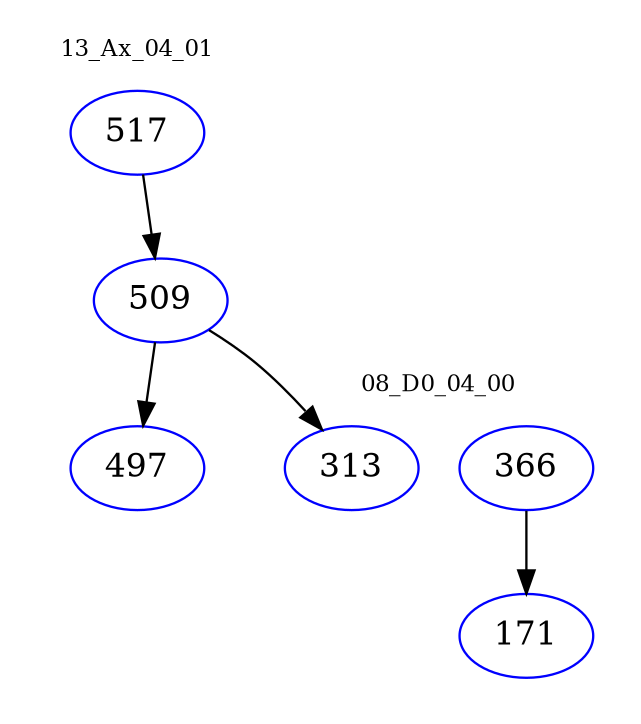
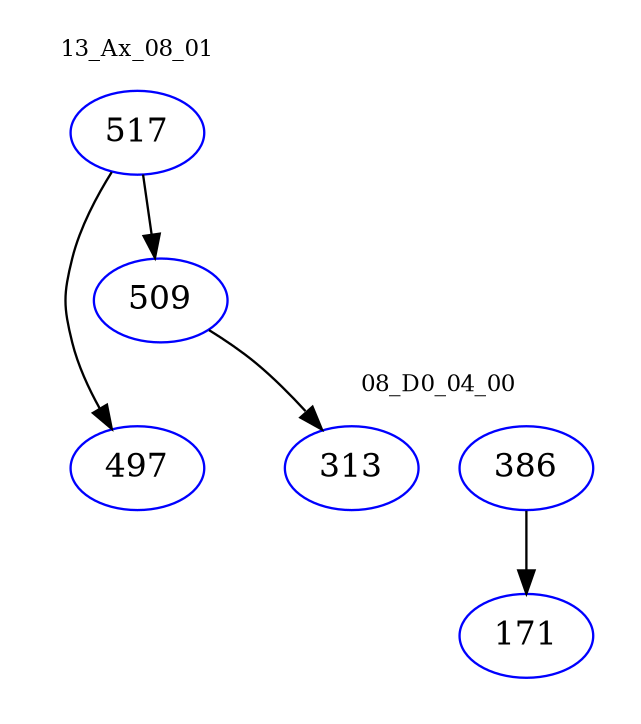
(137, 50) -> (137, 50)
(151, 372) -> (66, 289)
(526, 468) -> (526, 468)
